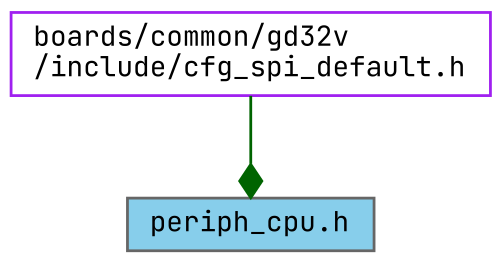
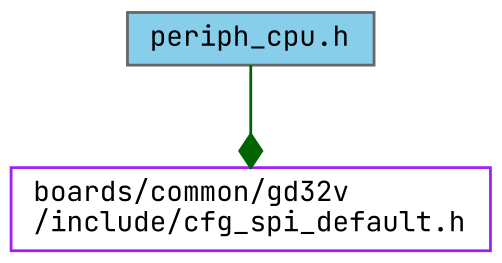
(251, 130) -> (251, 100)
